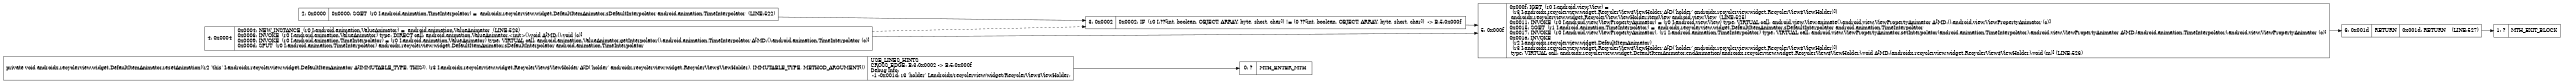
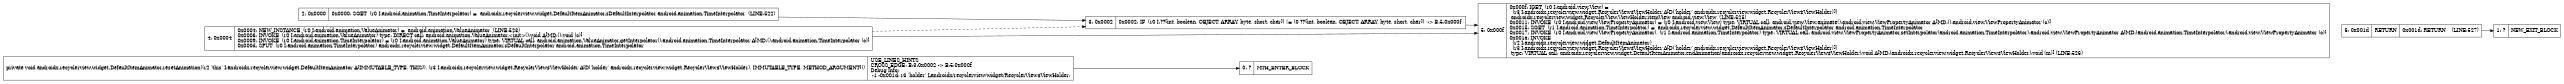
(2334, 31) -> none
(2534, 31) -> (2534, 31)
(1283, 68) -> (1283, 68)
